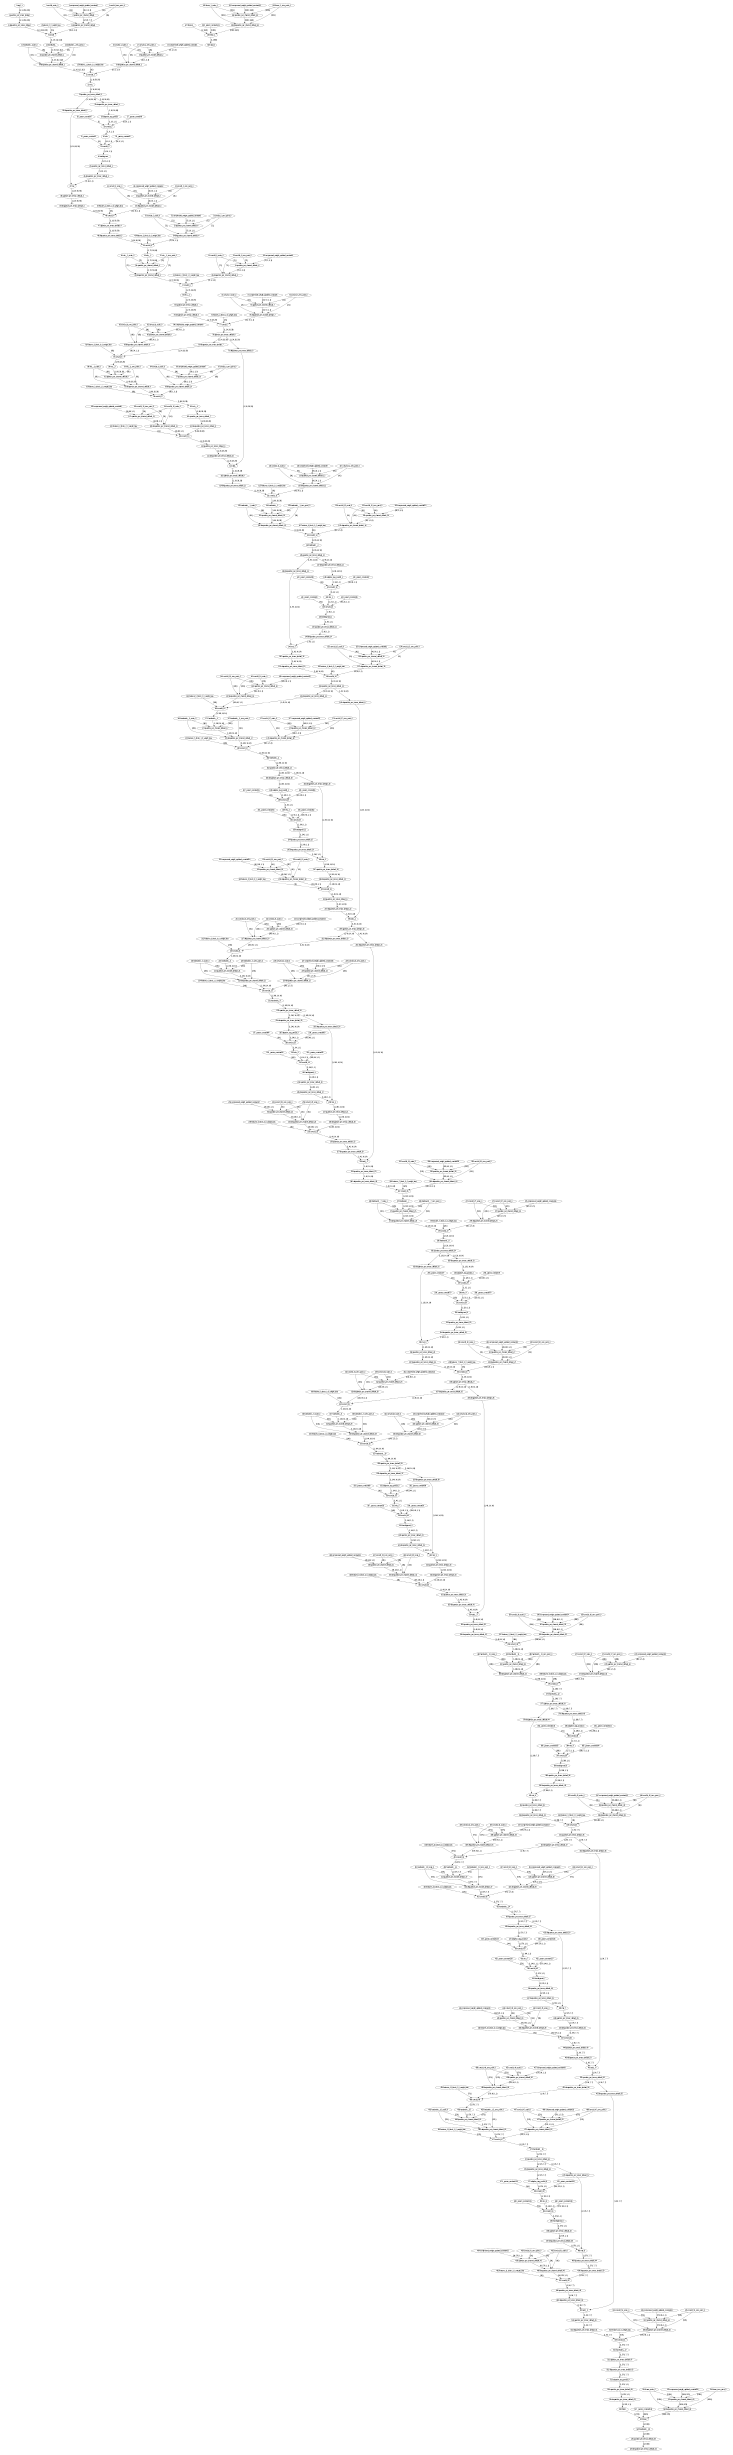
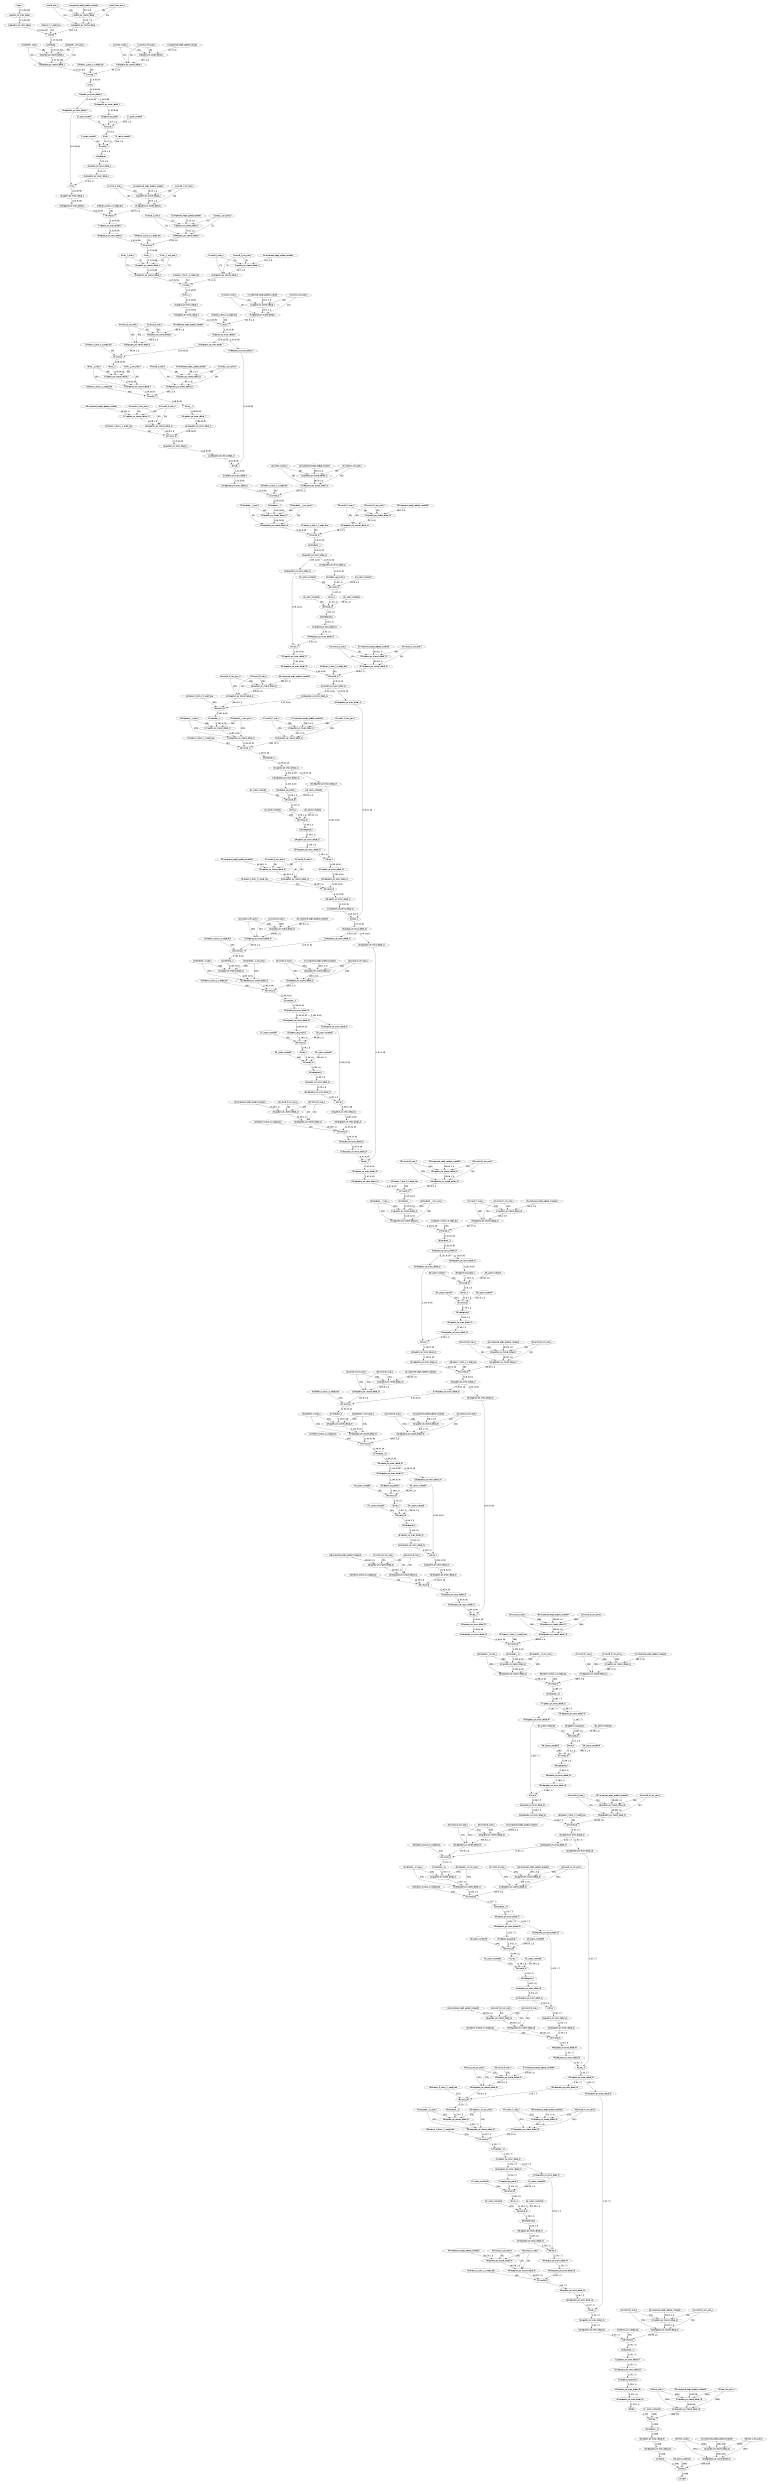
none -> (659, 2453)
